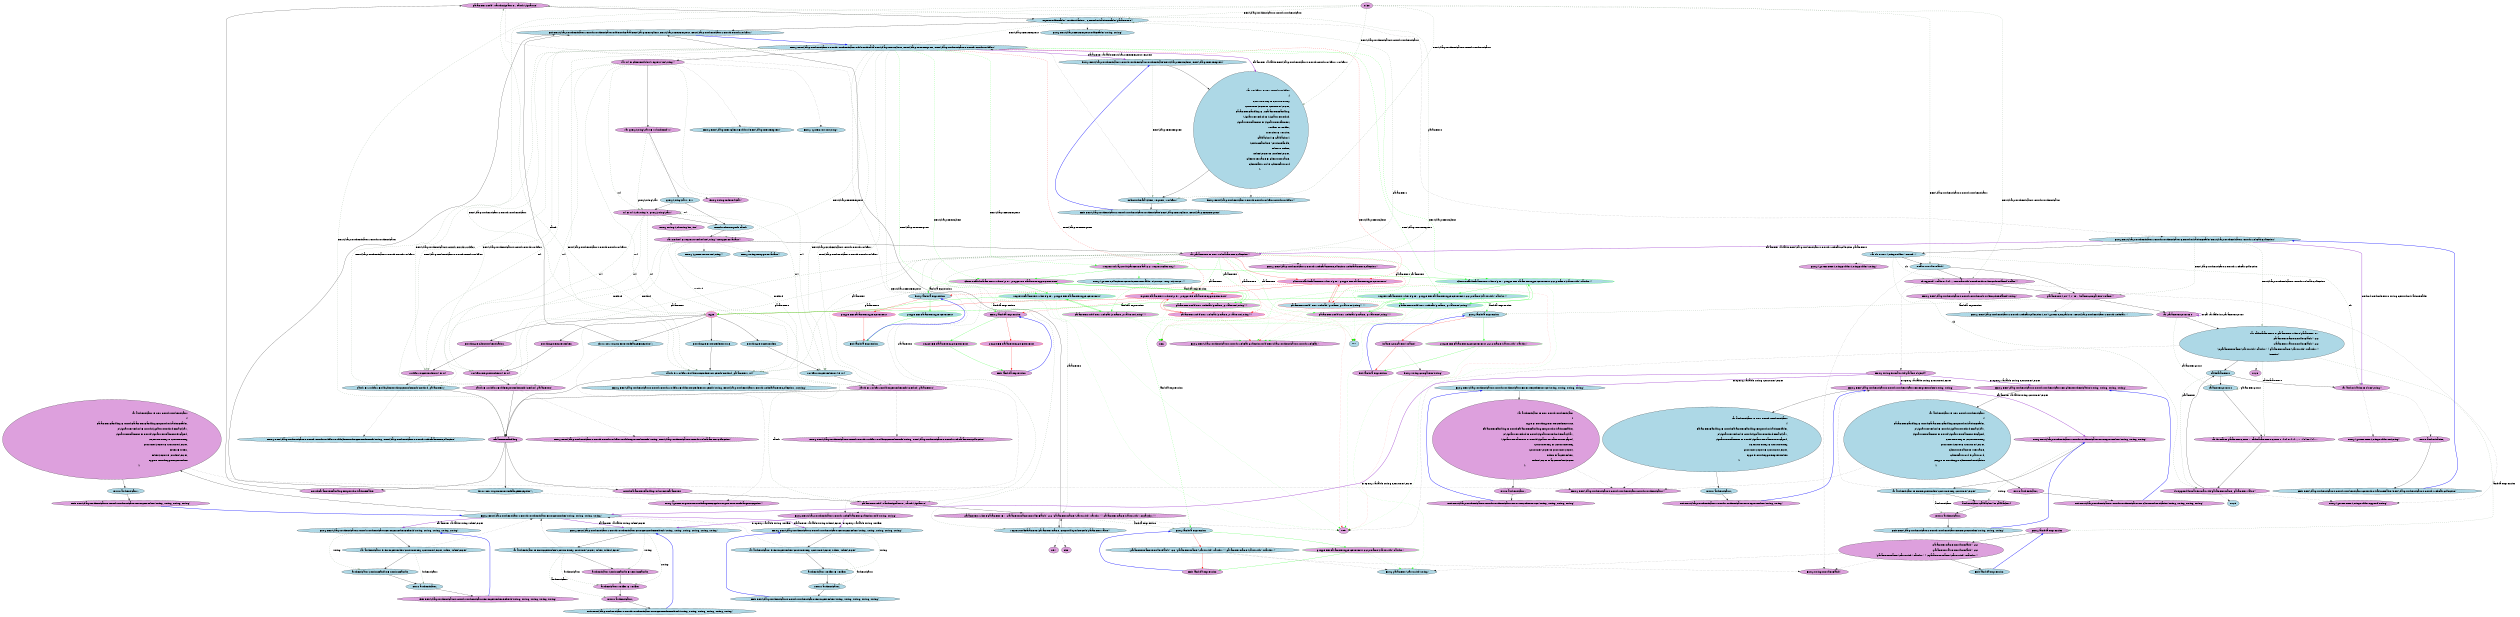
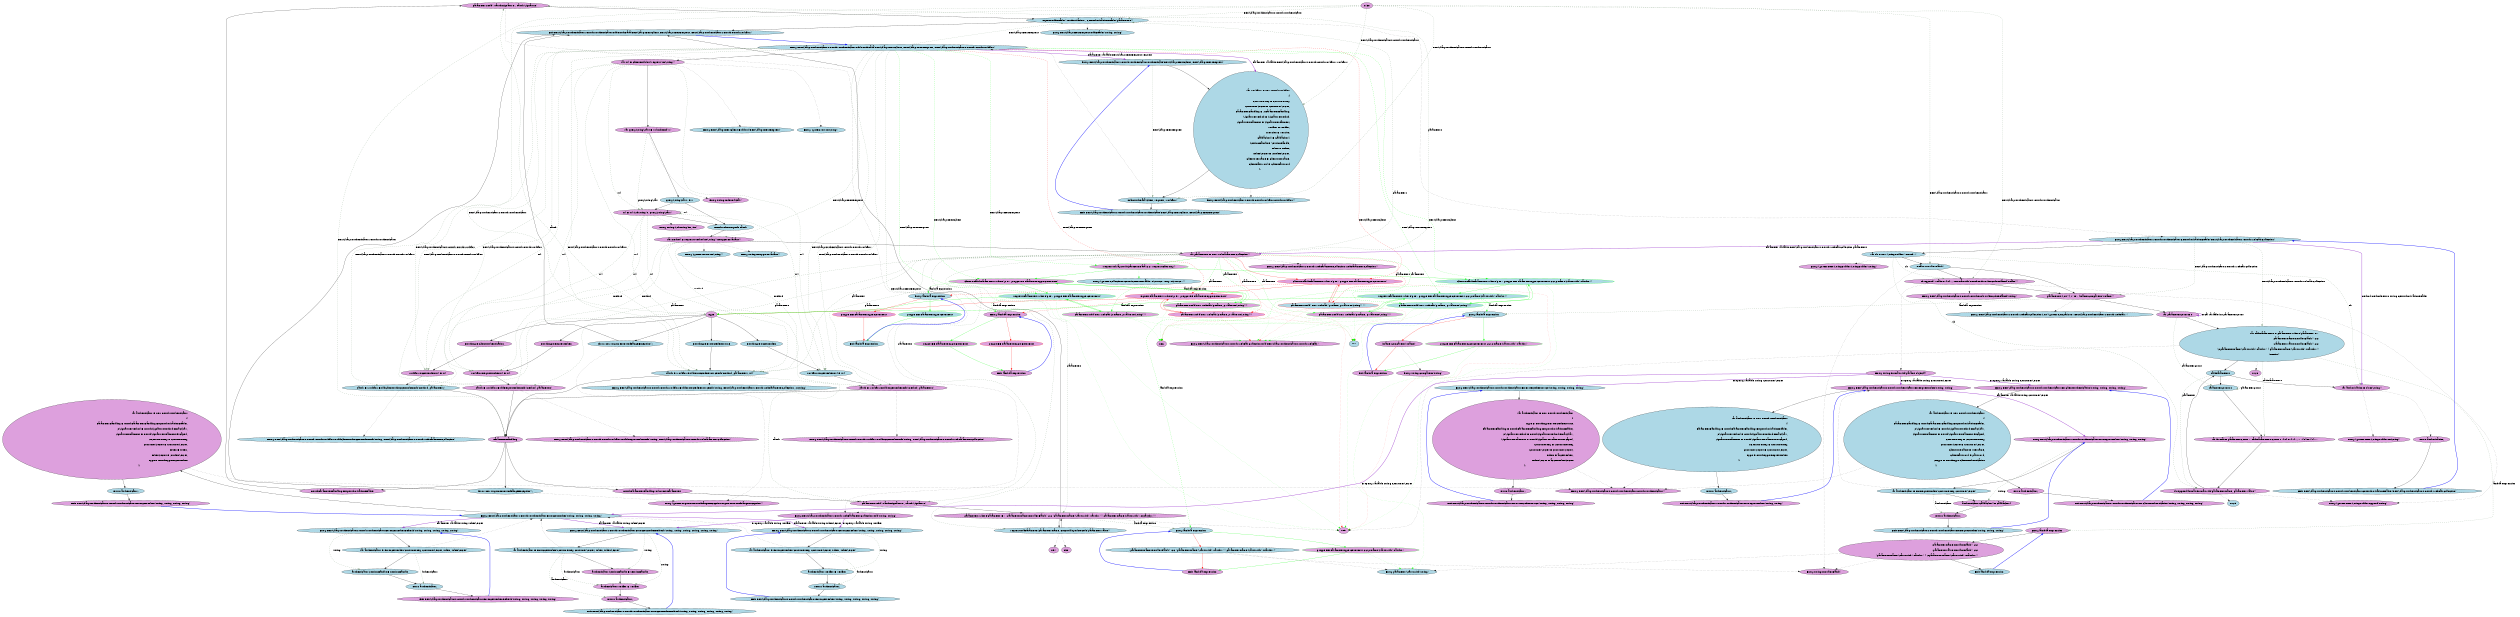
(711, 315) -> (711, 315)
